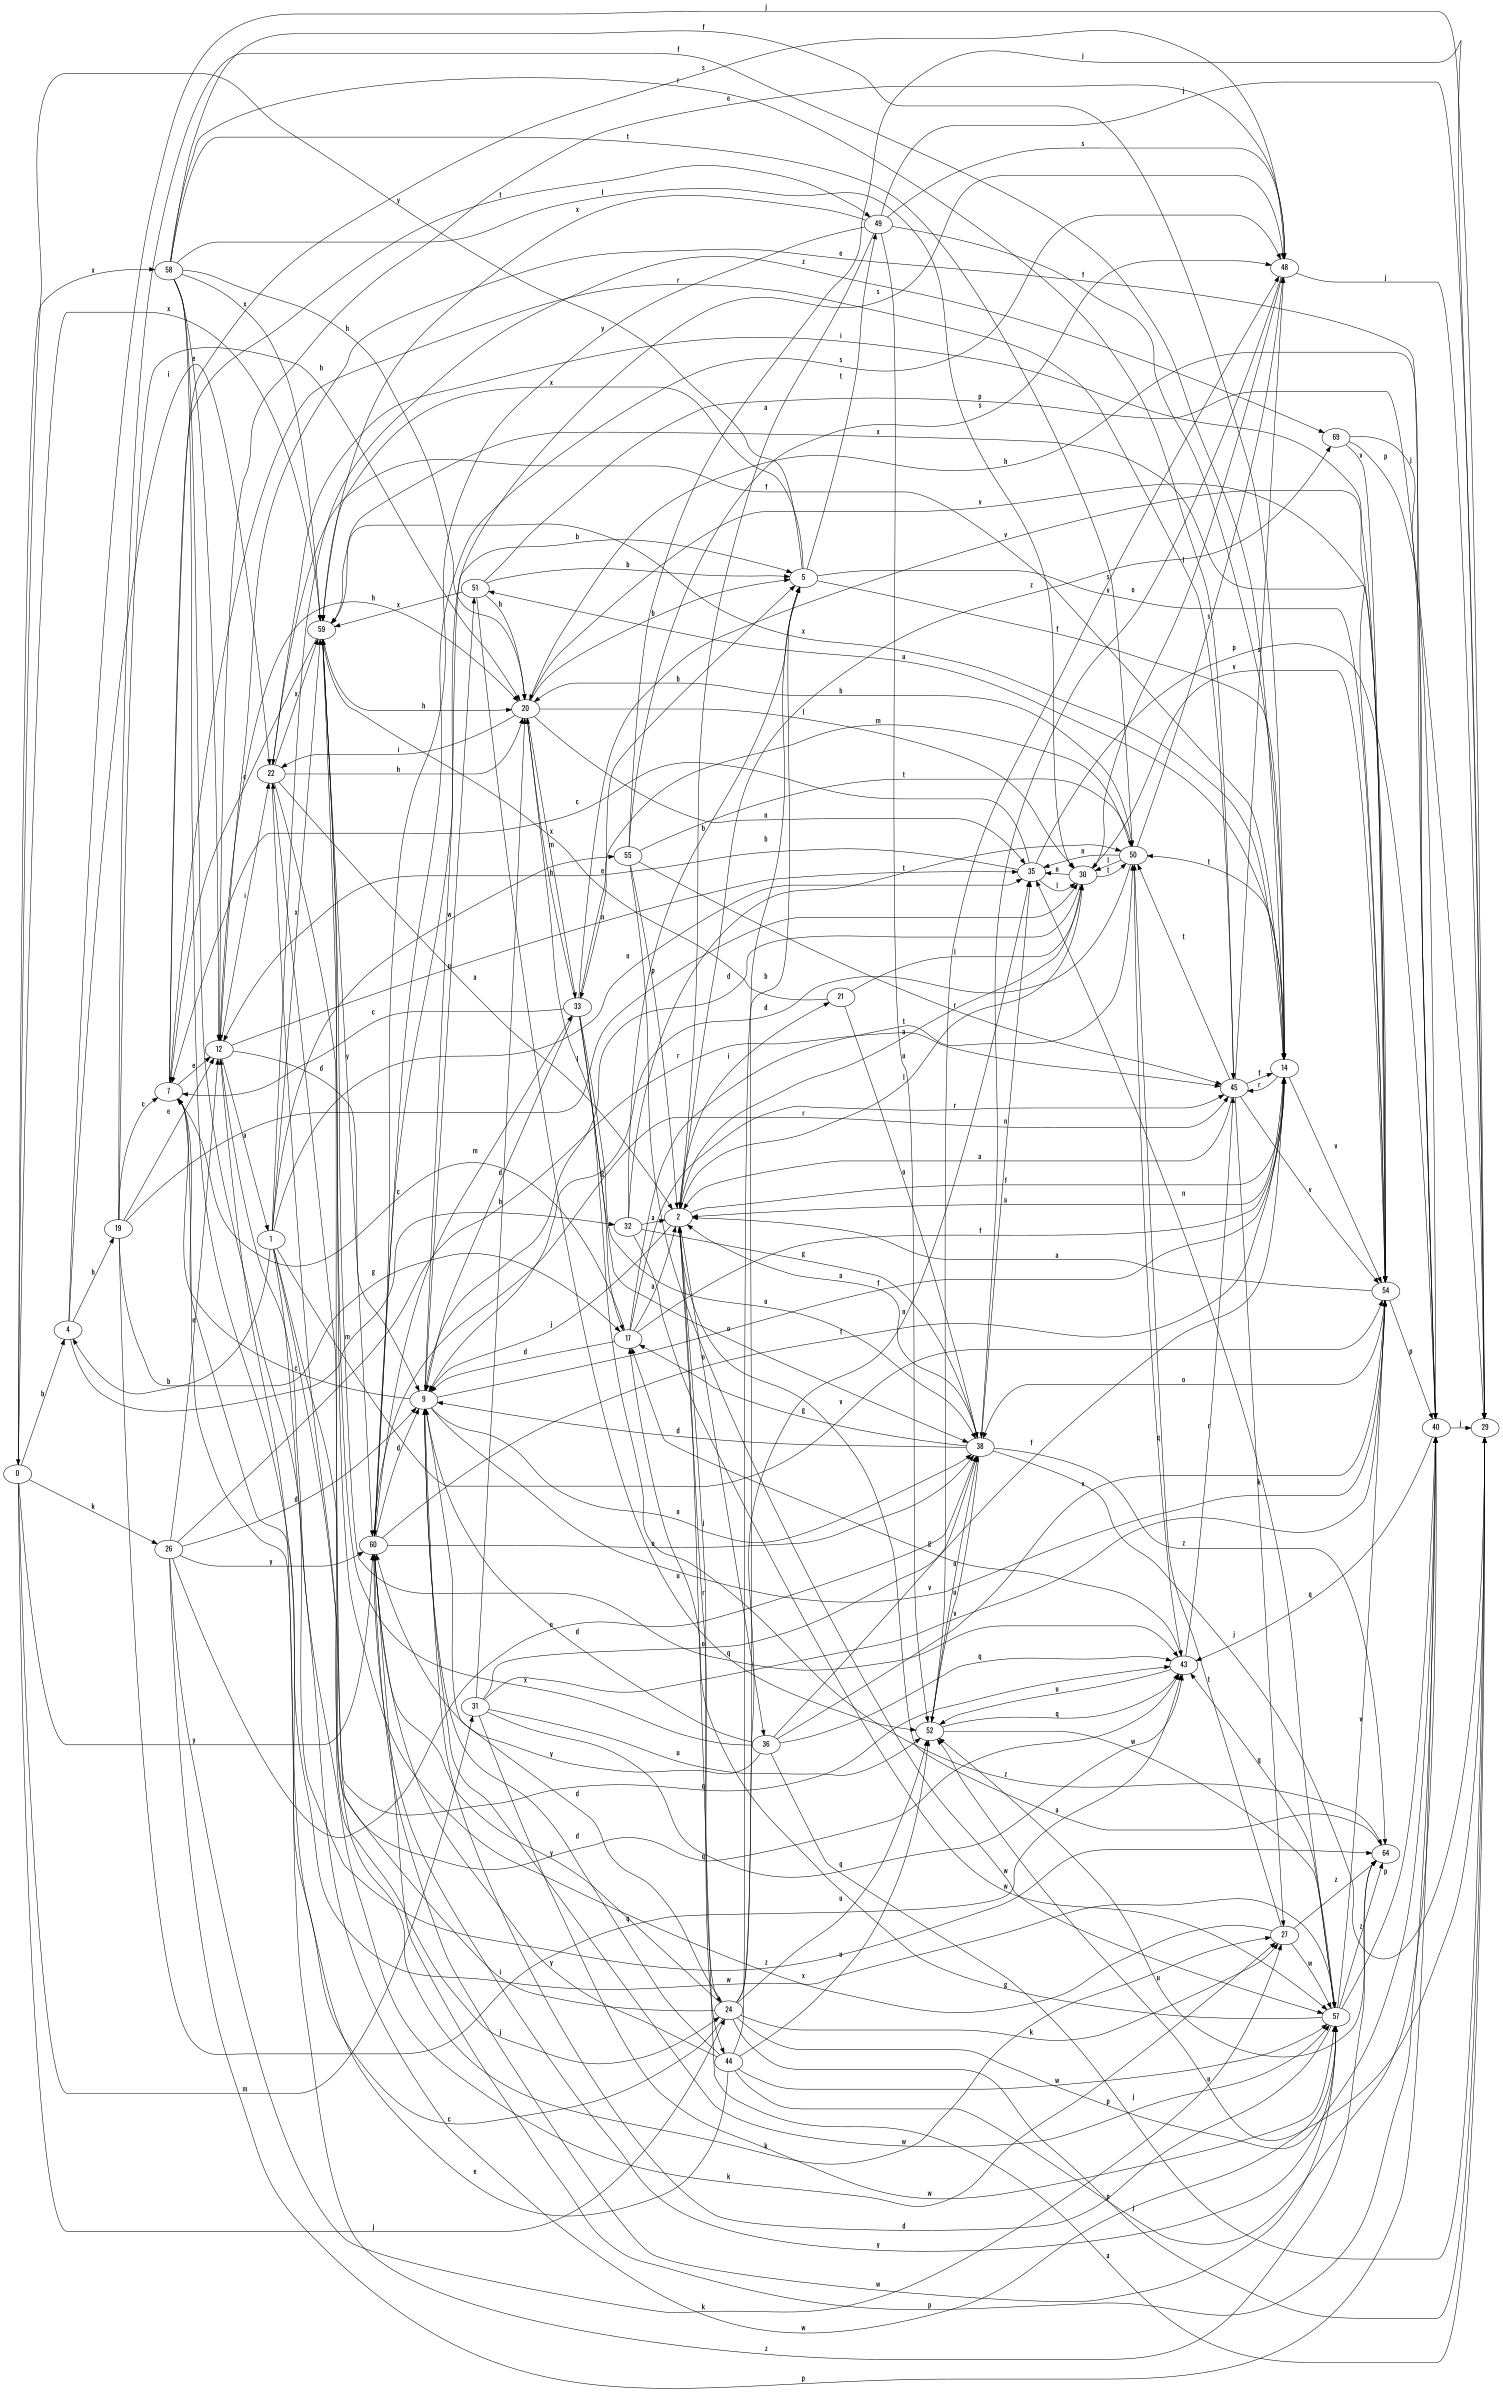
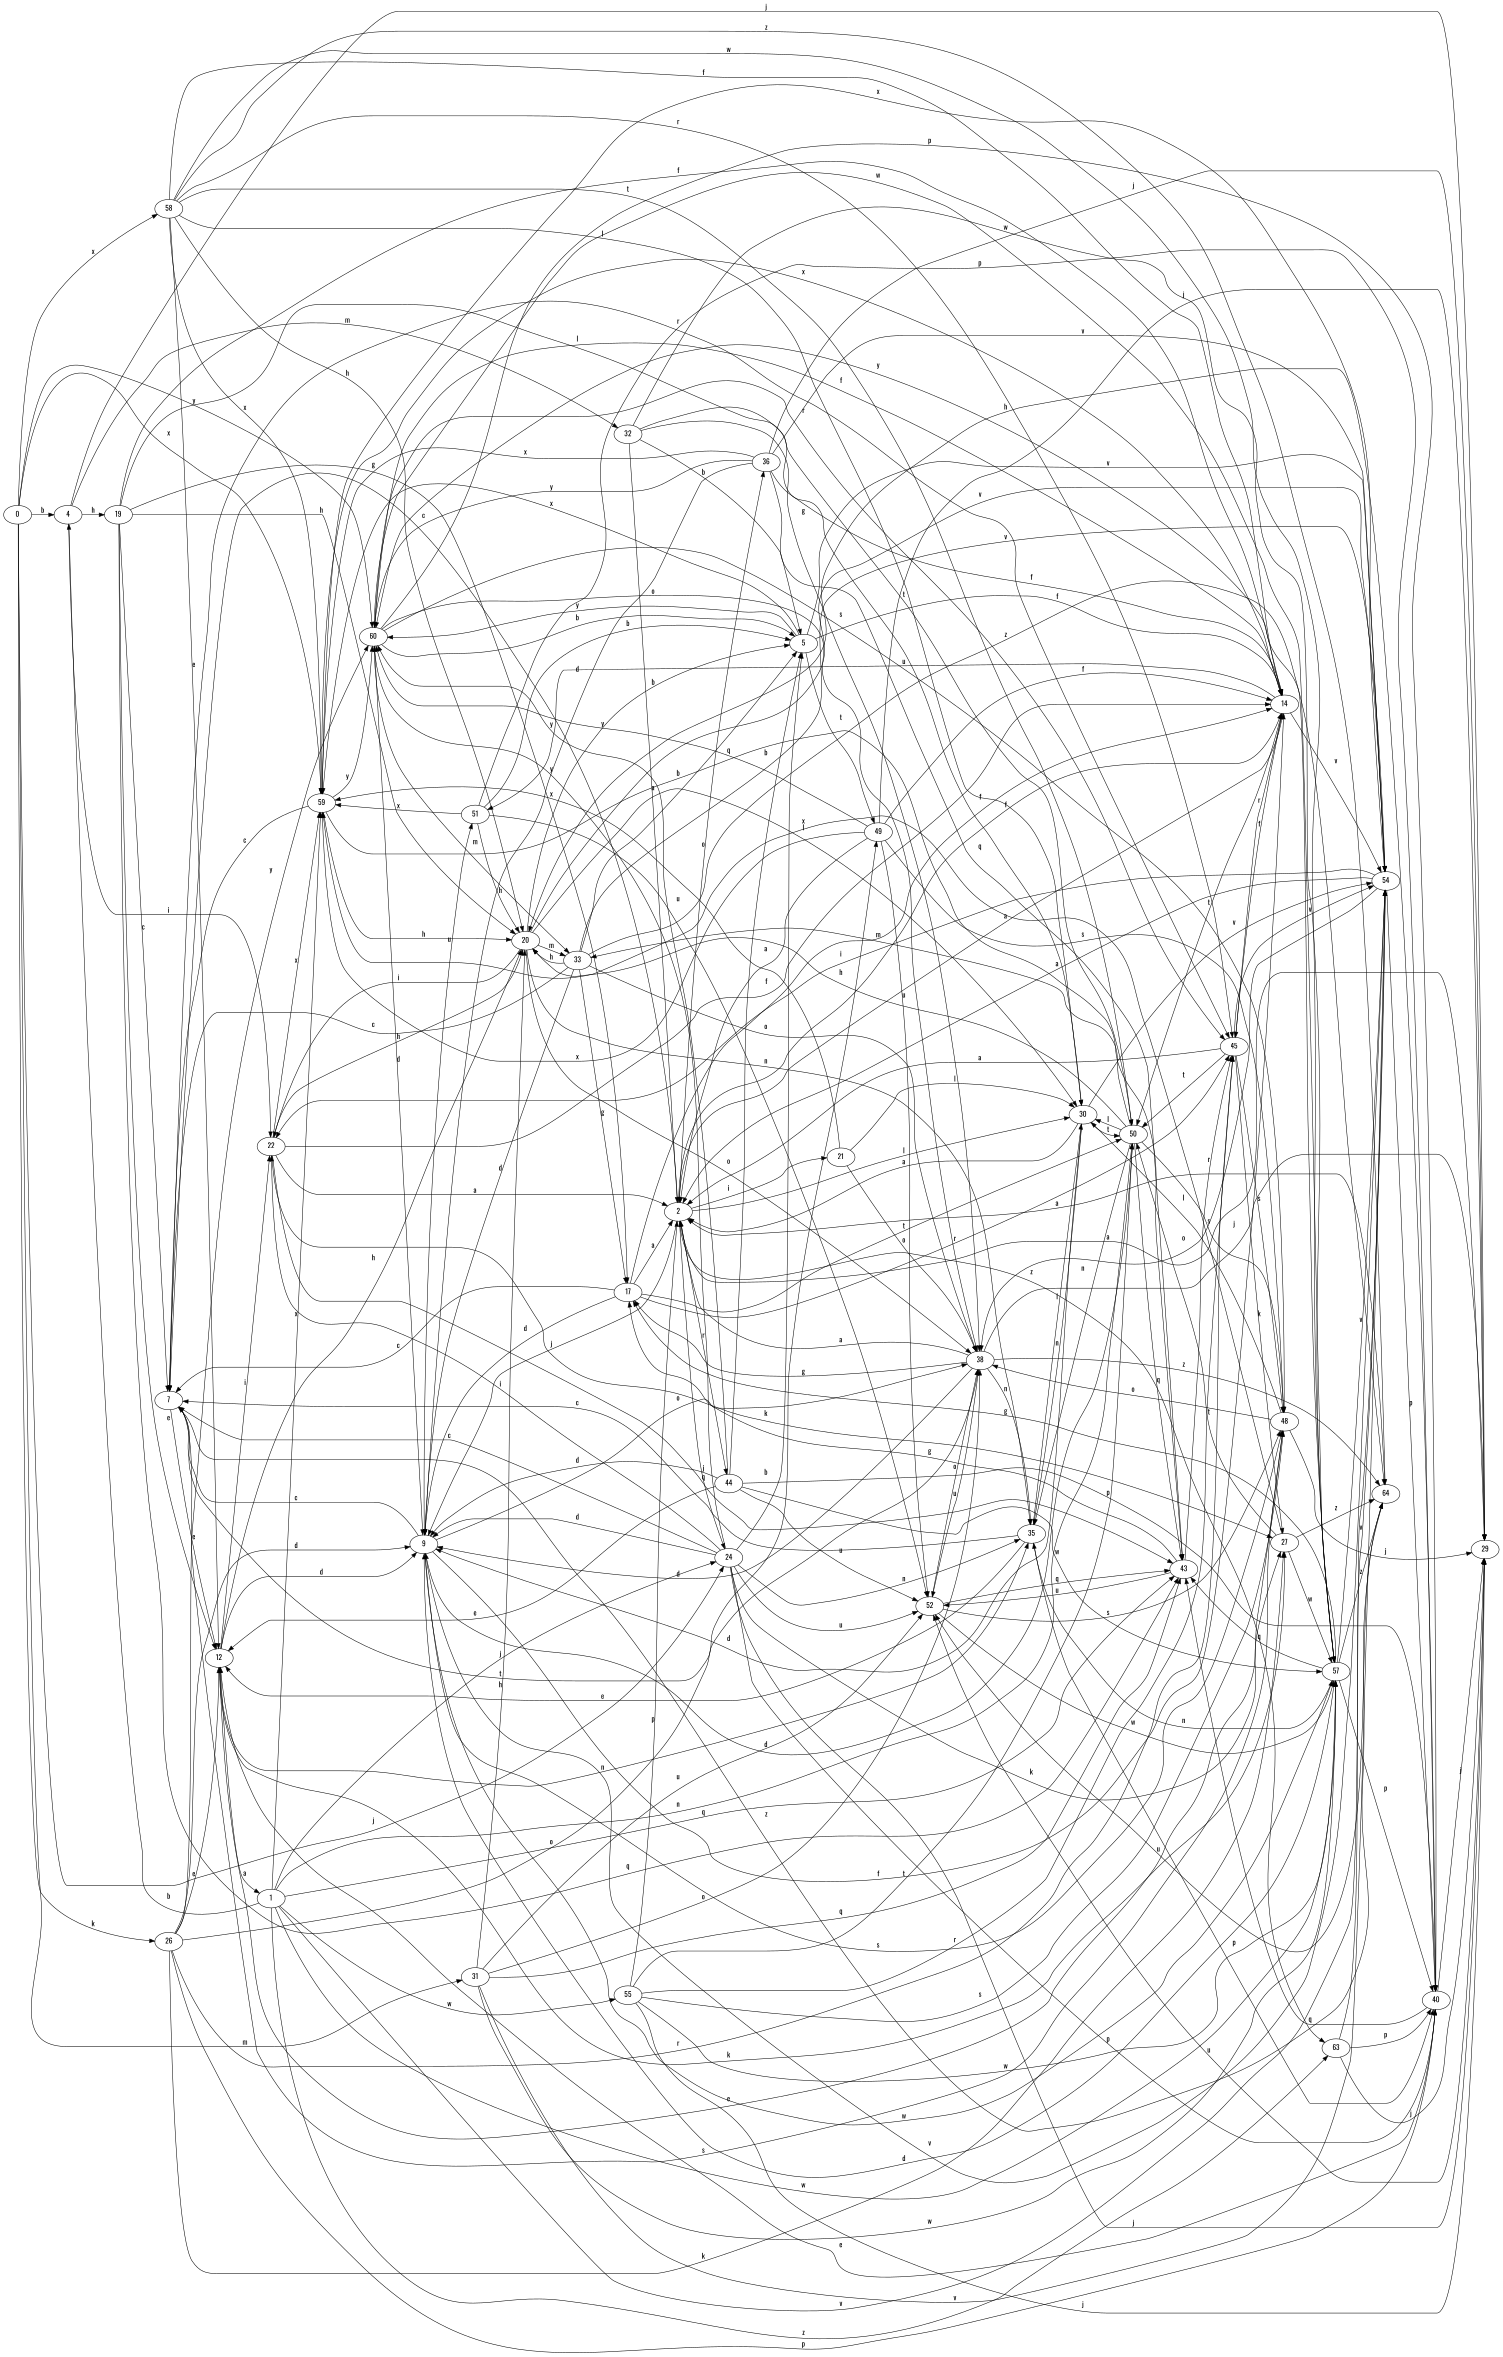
(41, 287) -> (598, 609)
(1336, 438) -> (1336, 2048)
none -> (266, 492)
(606, 997) -> (919, 1737)
